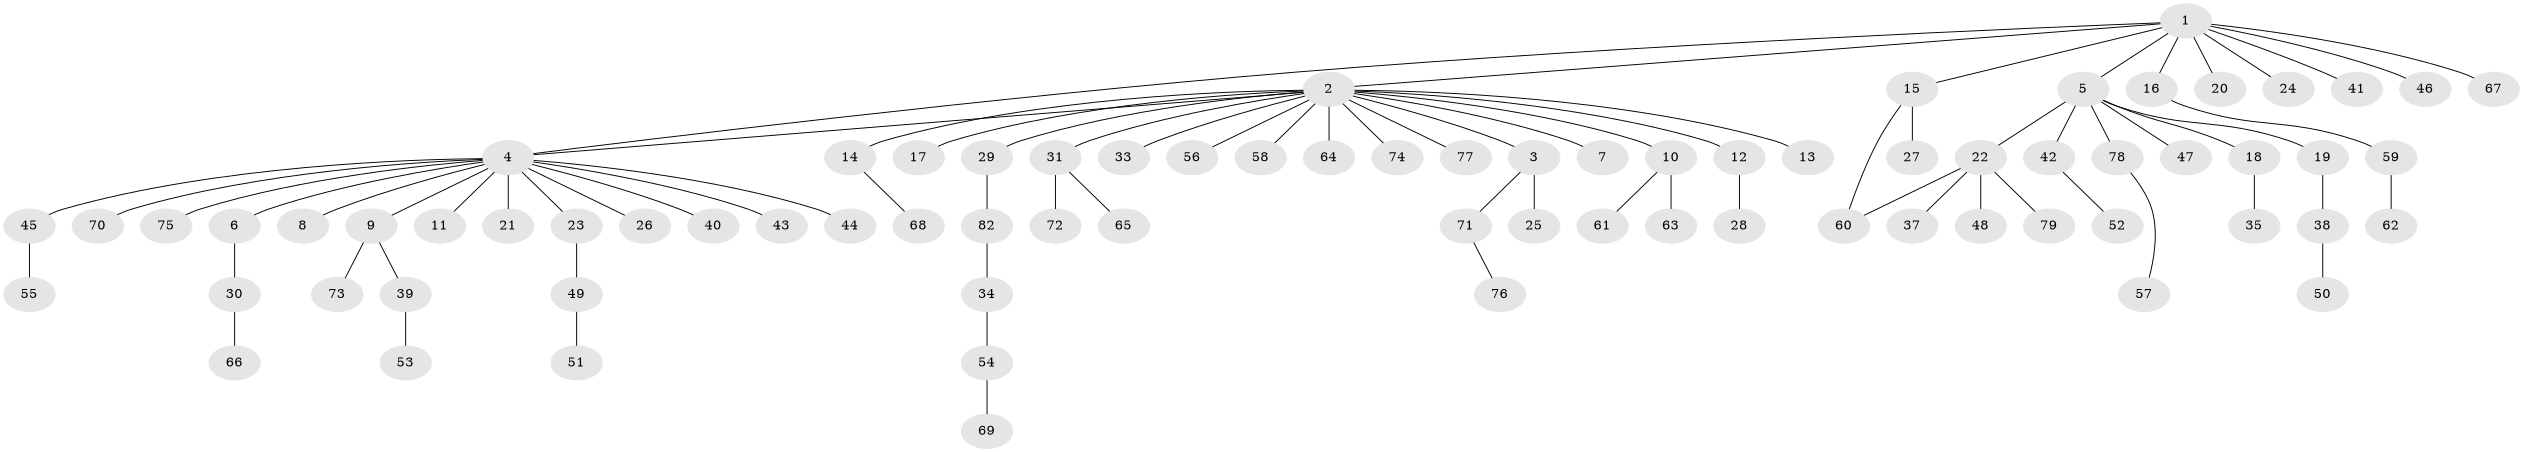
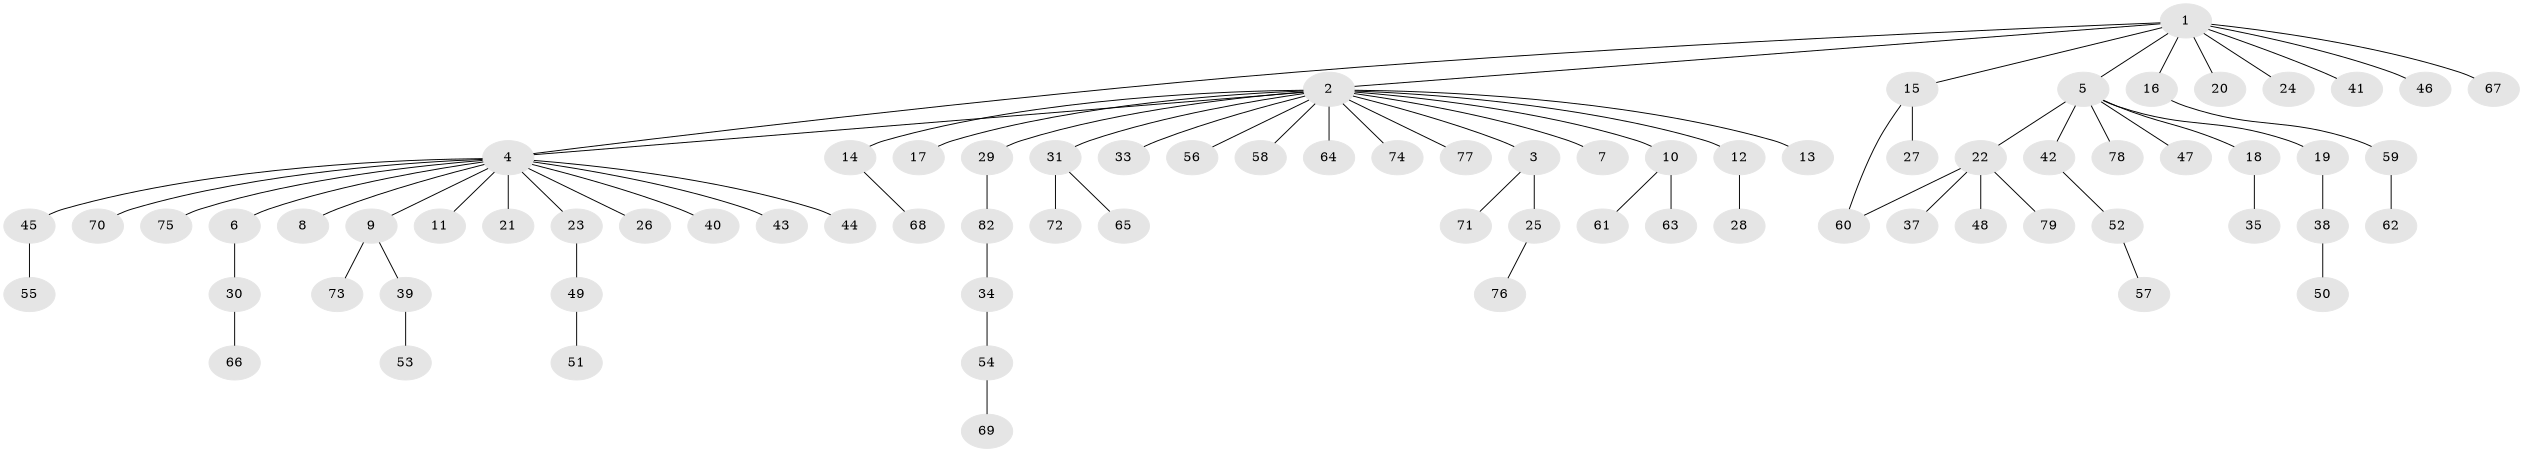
(2154, 222) -> (2131, 260)
(1483, 260) -> (1517, 260)
